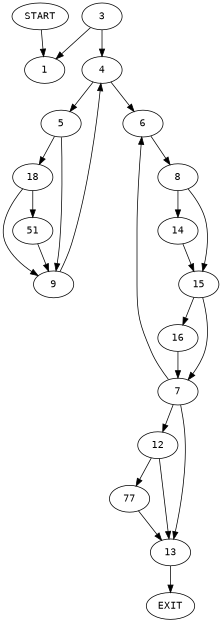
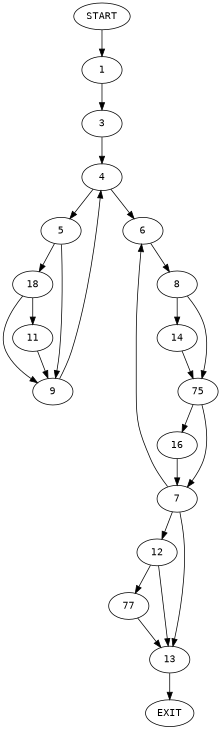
(76, 41) -> (102, 93)
(33, 231) -> (33, 338)
(199, 284) -> (198, 392)
